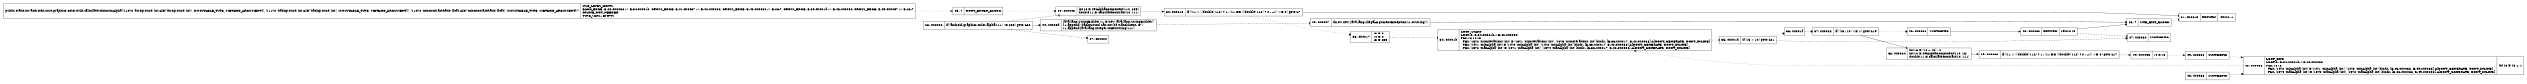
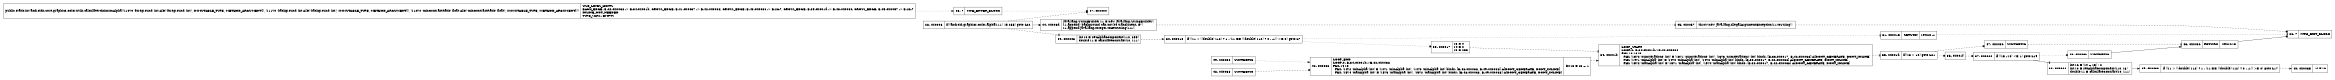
(983, 11) -> (983, 11)
(1028, 11) -> (1044, 11)
(1740, 12) -> (1591, 37)
(2175, 20) -> (2112, 34)
(1778, 21) -> (2041, 25)
(2102, 35) -> (2104, 44)
(2175, 55) -> none
(1939, 66) -> (1594, 61)
